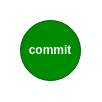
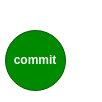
(51, 51) -> (36, 61)
